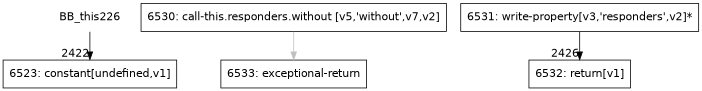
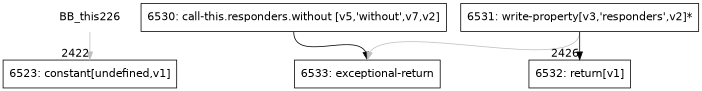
(90, 42) -> (90, 42)
(294, 42) -> (327, 46)
none -> (477, 46)
